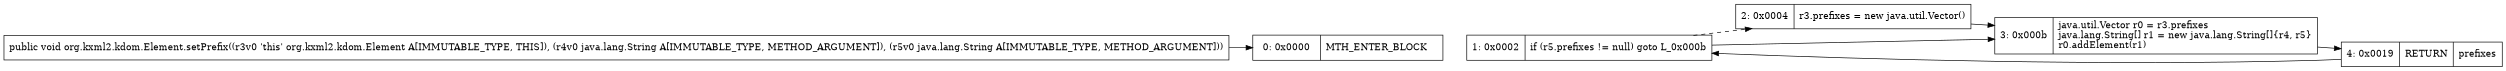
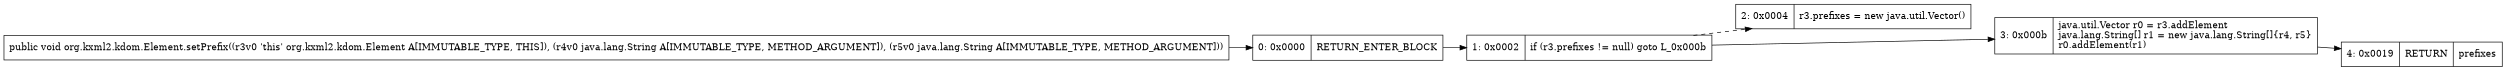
(1979, 25) -> none
(2134, 26) -> (2143, 26)
(1377, 47) -> (1377, 47)
(1618, 47) -> (1618, 47)
(2030, 62) -> (1452, 48)
